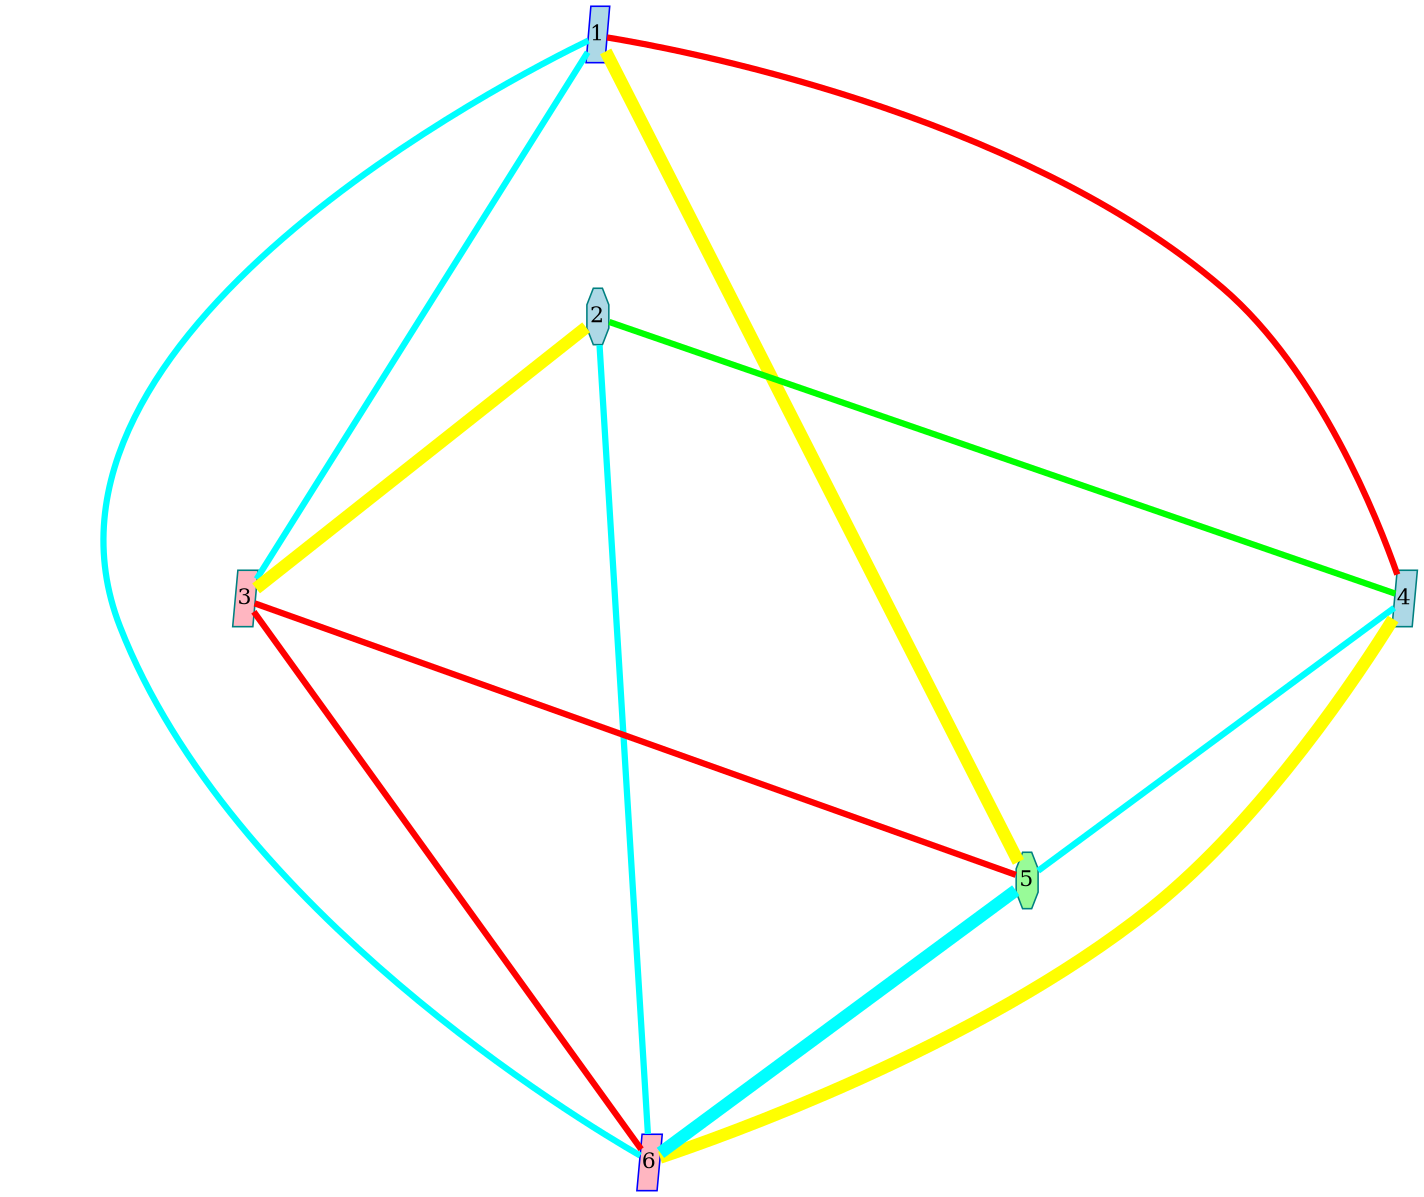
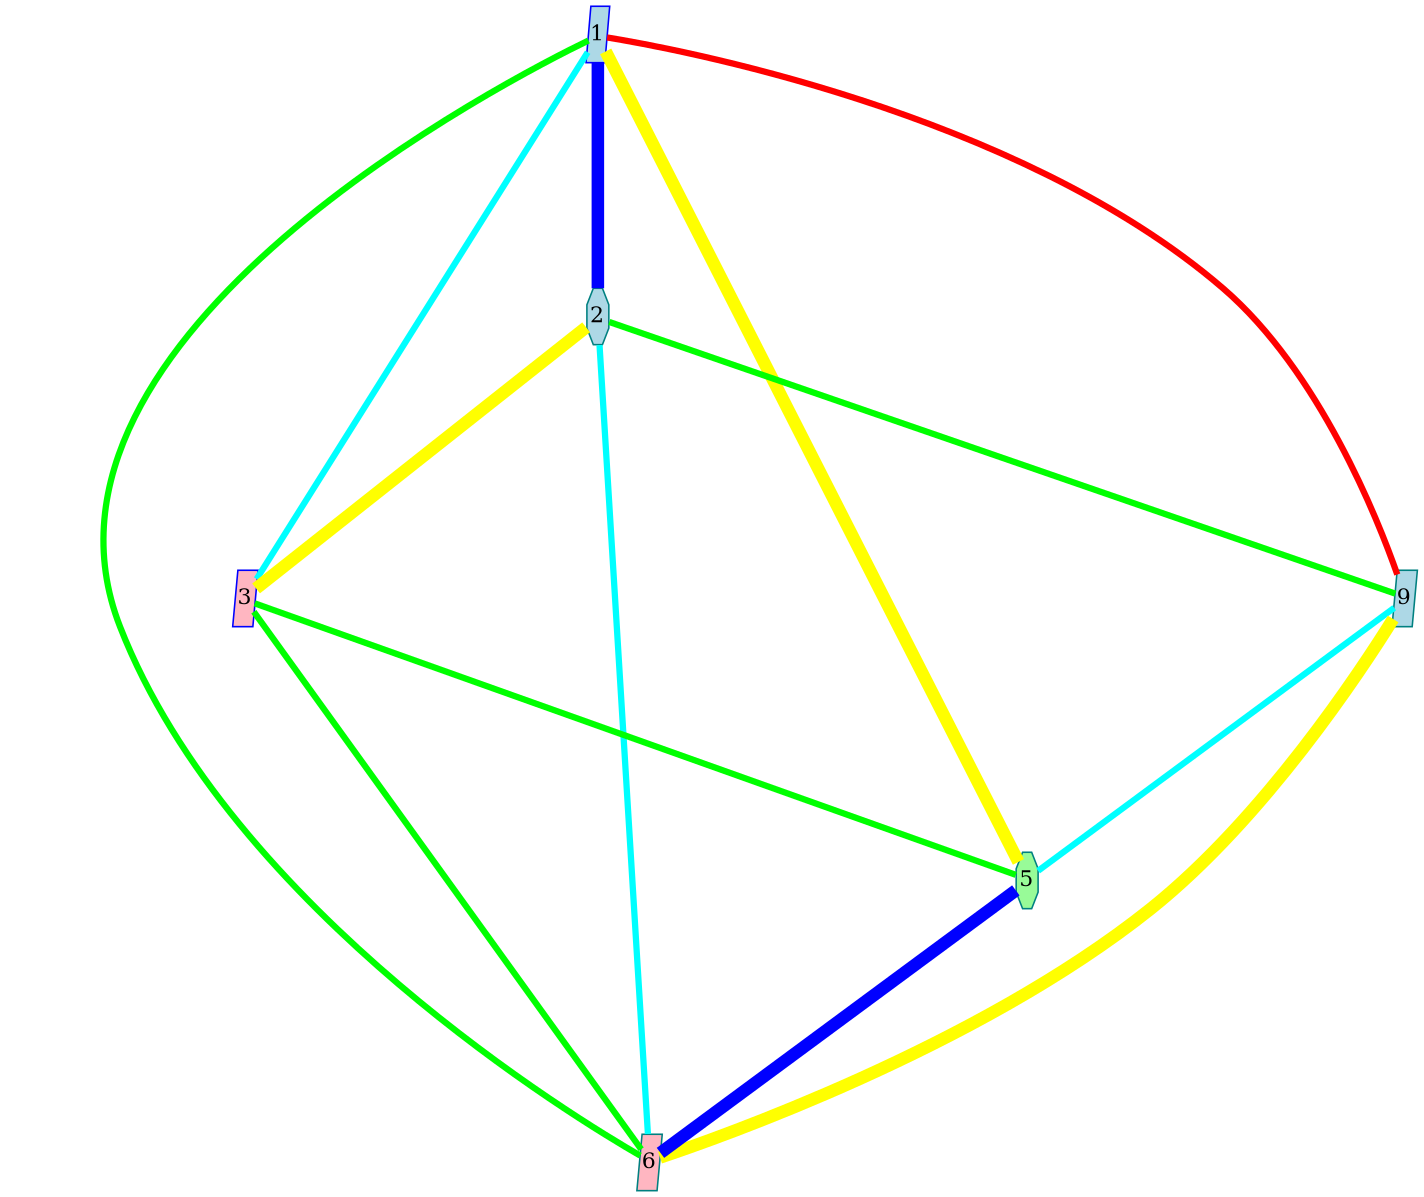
none -> (598, 176)
(116, 597) -> (116, 597)
(245, 598) -> (245, 598)
(1405, 598) -> (1405, 598)
(635, 739) -> (635, 739)
(447, 880) -> (447, 880)
(838, 1022) -> (838, 1022)
(650, 1162) -> (650, 1162)
